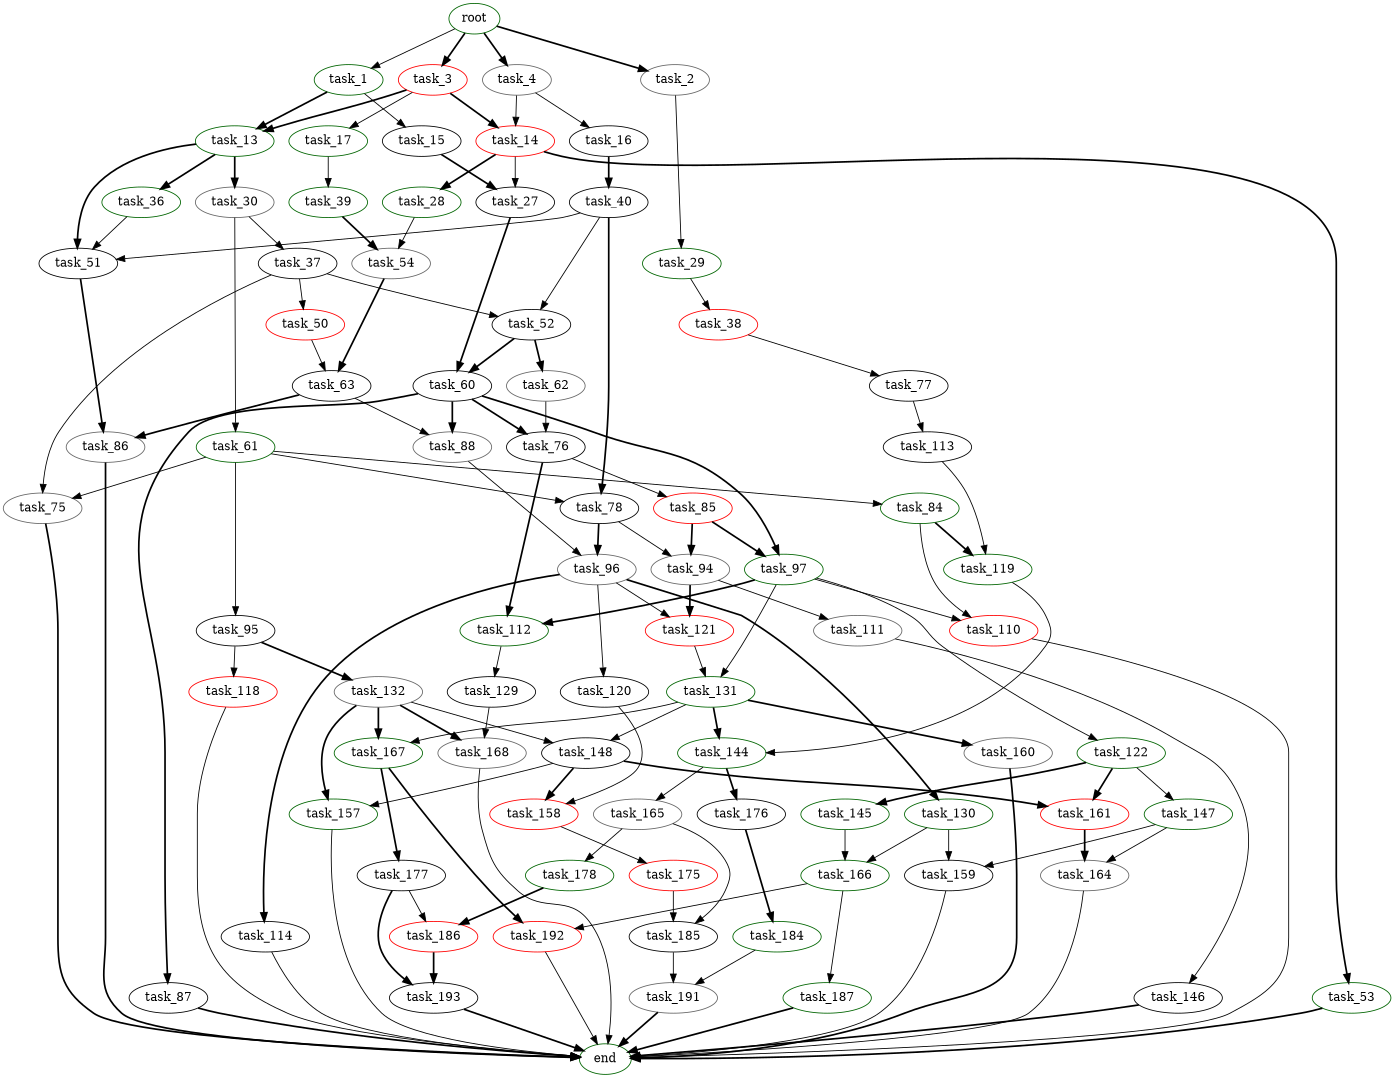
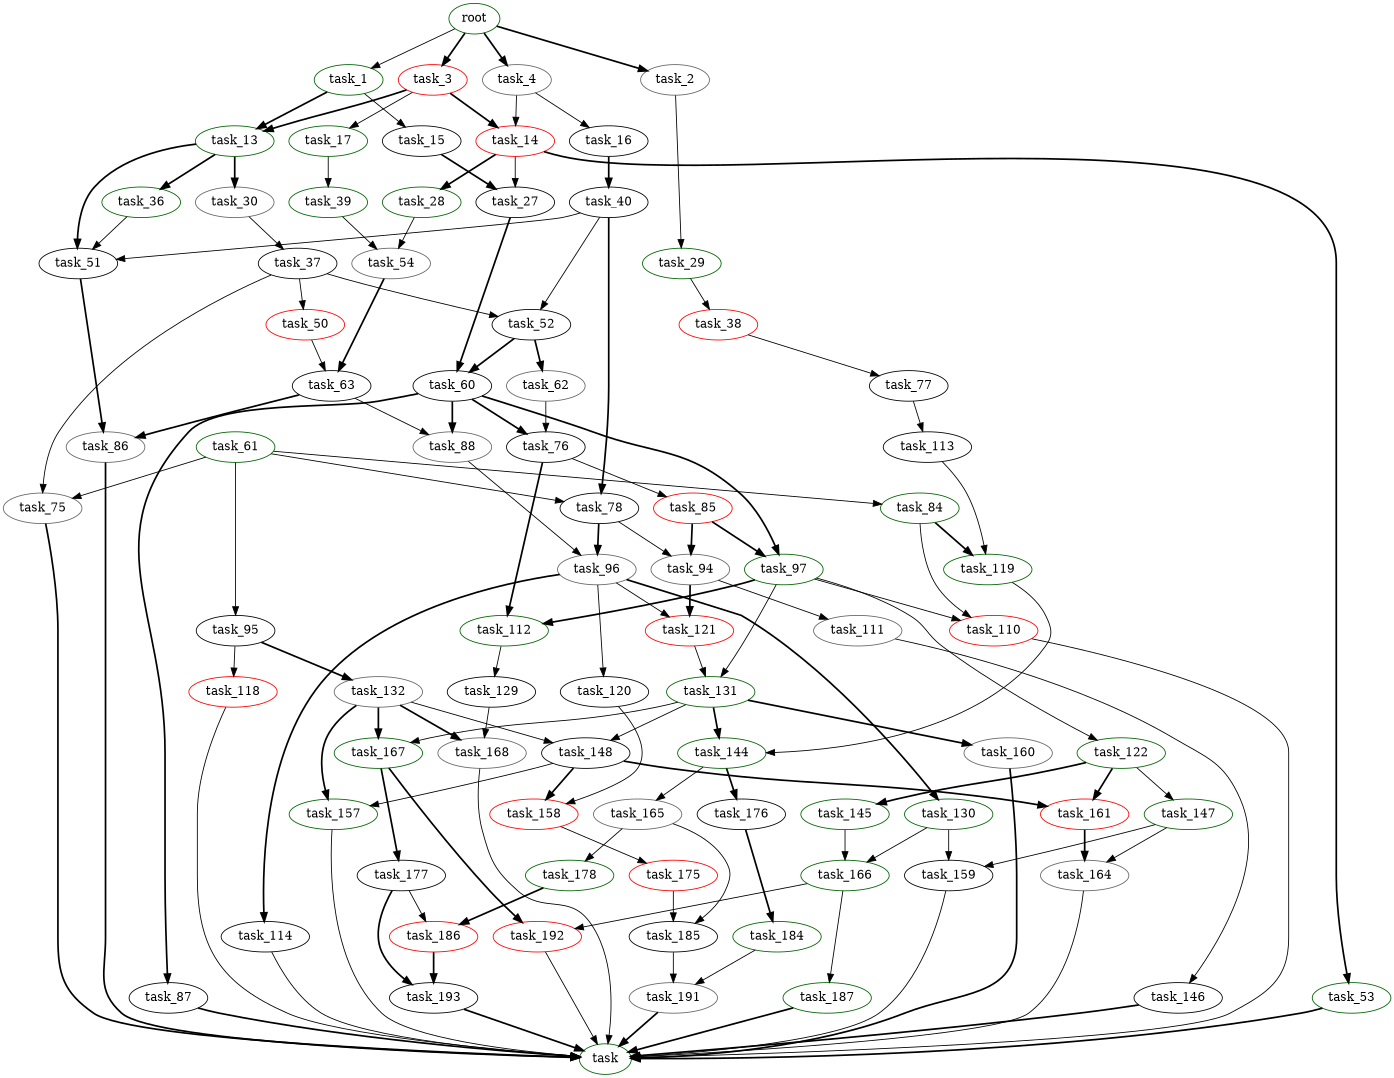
(357, 230) -> (357, 230)
(235, 320) -> none
(605, 1059) -> (605, 1059)
